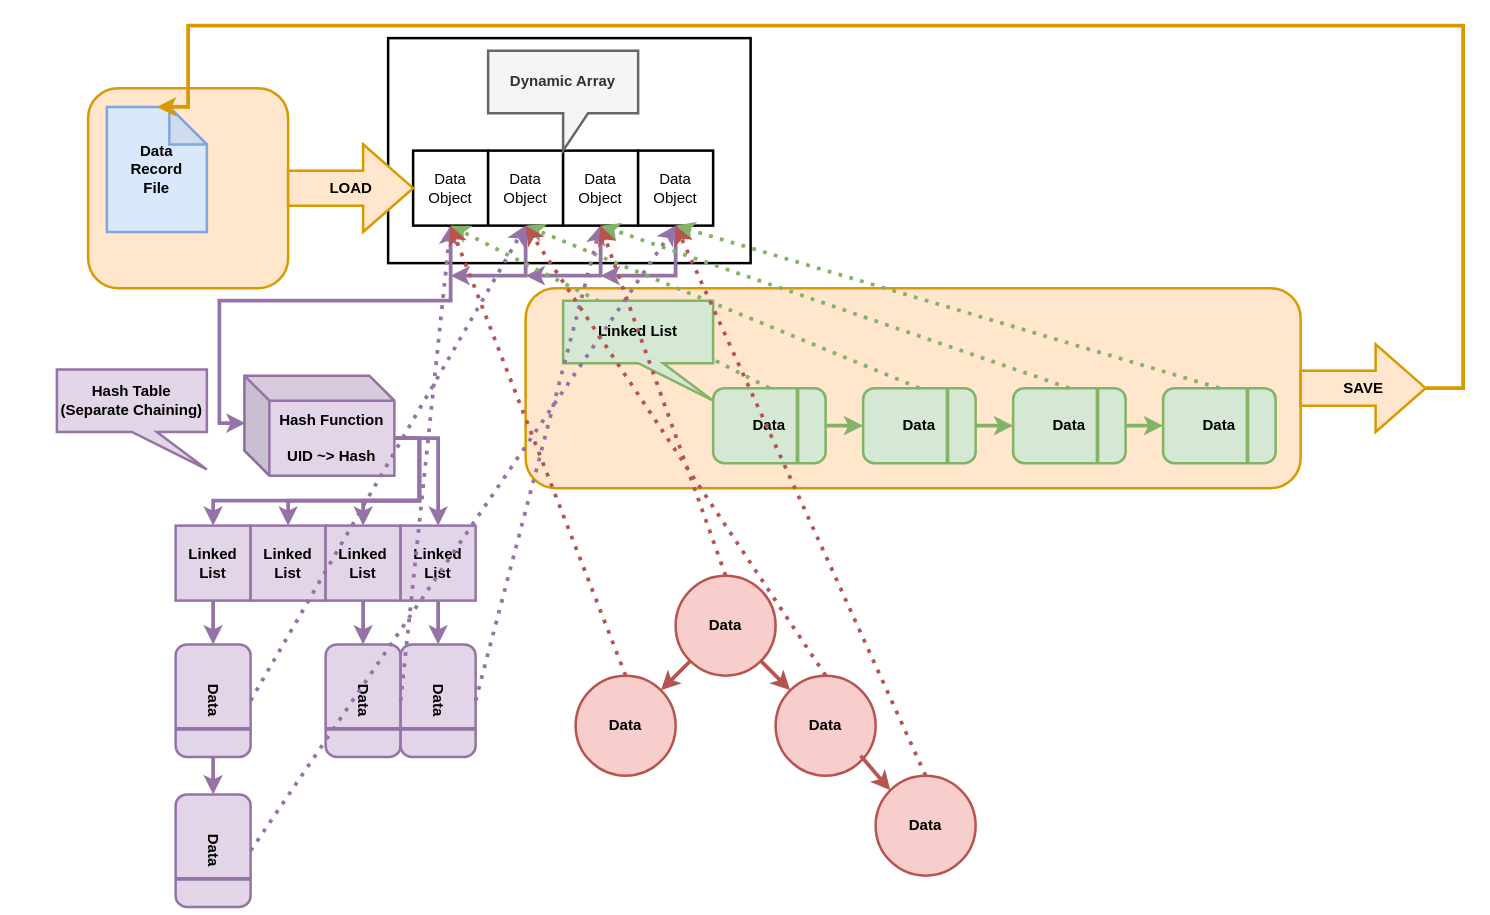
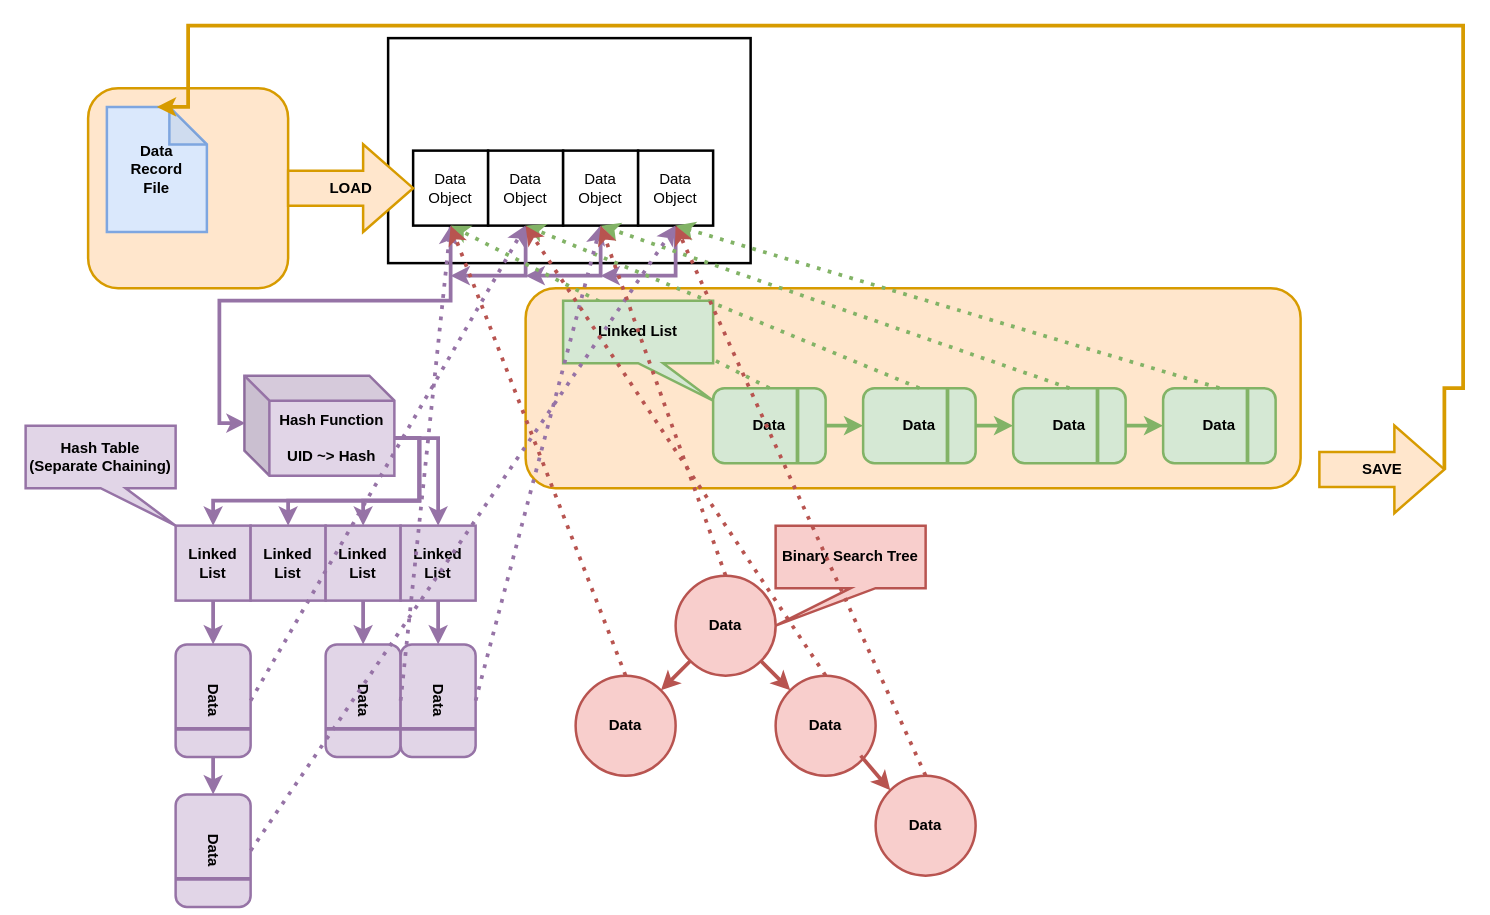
(563, 101) -> none
(1363, 388) -> (1382, 469)
(132, 419) -> (101, 476)
none -> (851, 576)
